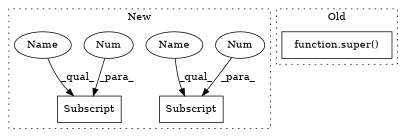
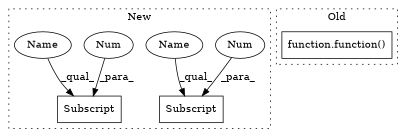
(337, 45) -> (337, 45)
